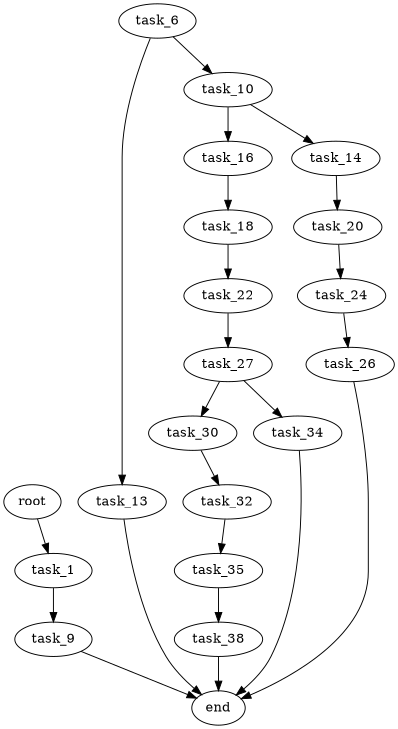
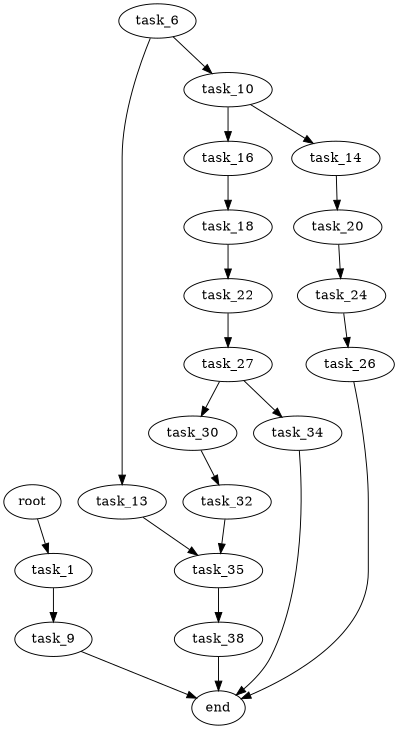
(145, 610) -> (166, 533)
